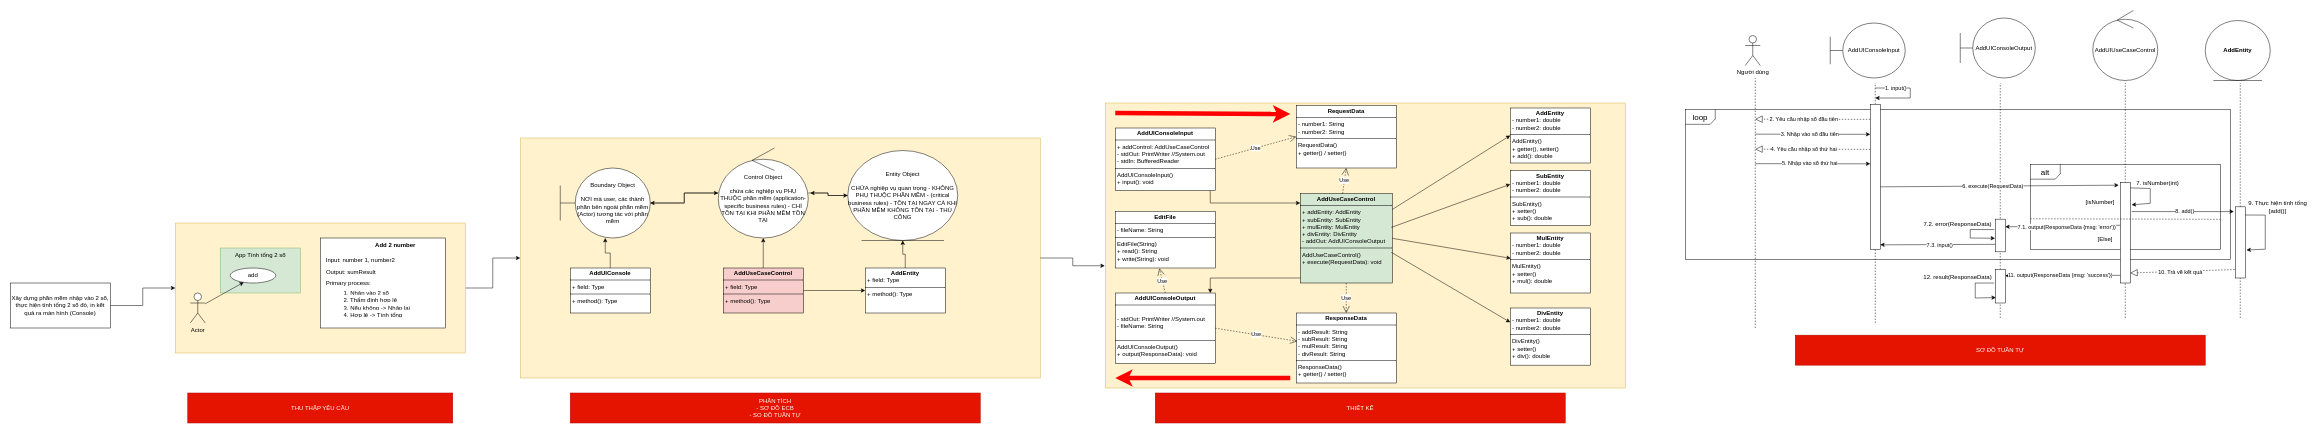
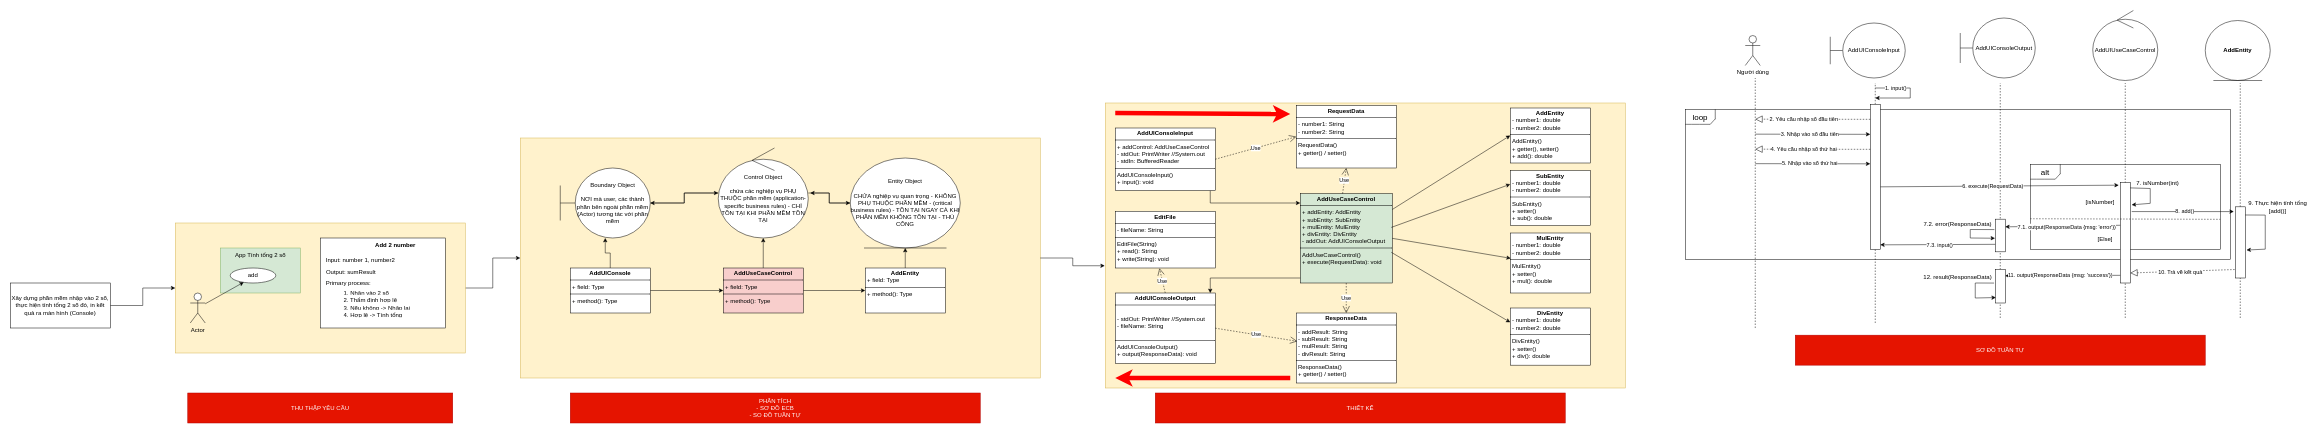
(903, 195) -> (905, 203)
none -> (718, 290)
